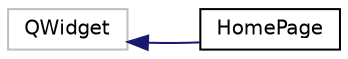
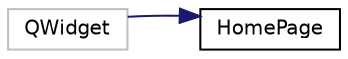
(174, 43) -> (154, 16)
